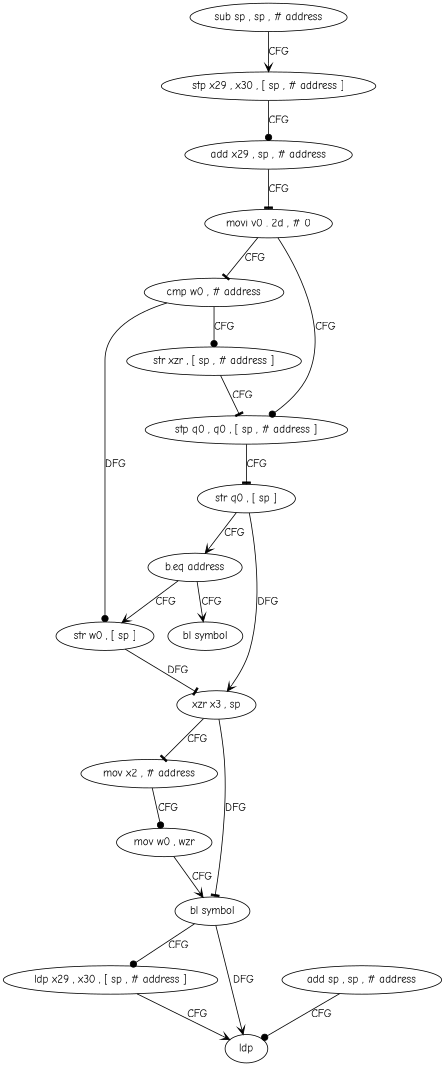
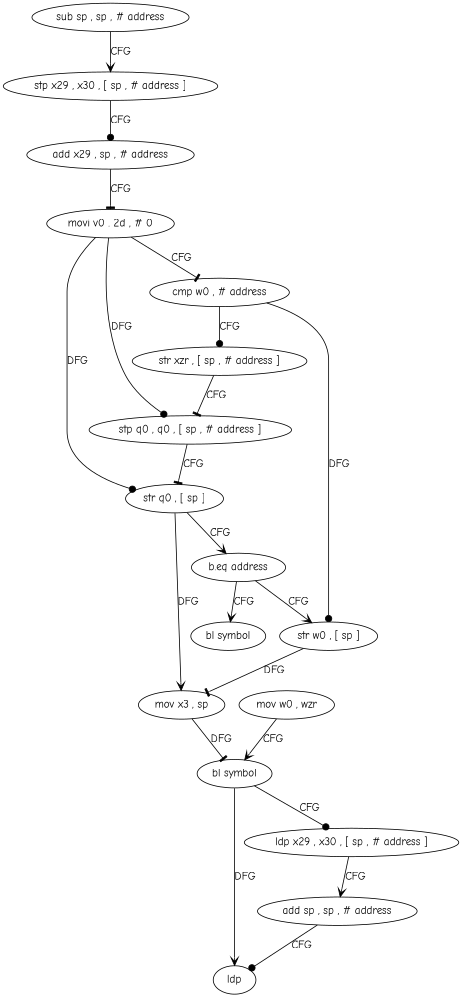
(325, 327) -> (122, 327)
none -> (67, 375)
(216, 705) -> (182, 705)
(149, 774) -> none
(180, 1015) -> (345, 873)
